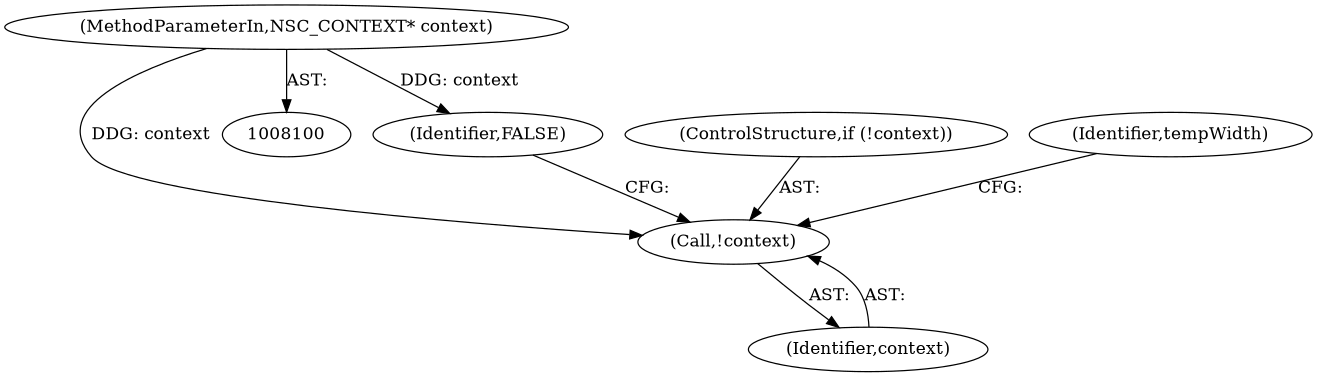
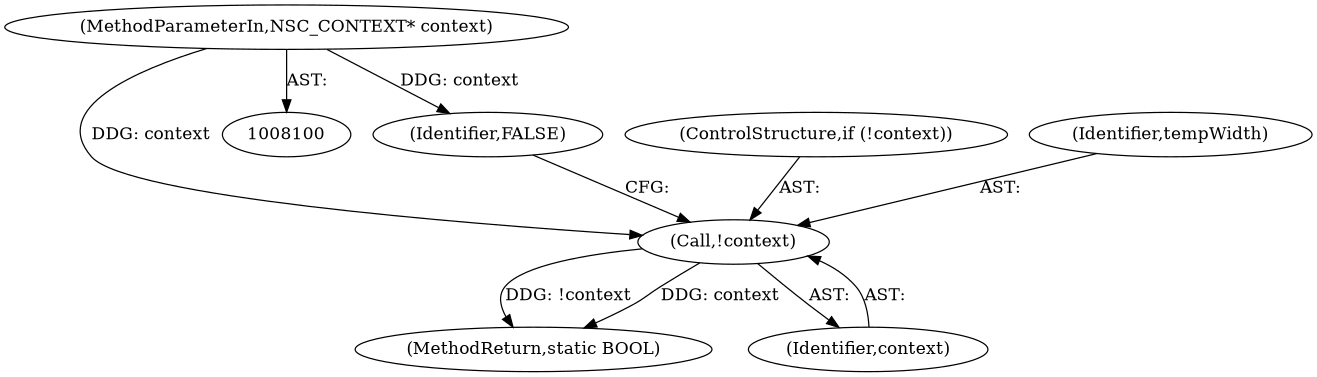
(1003, 188) -> (1003, 188)
none -> (534, 349)
